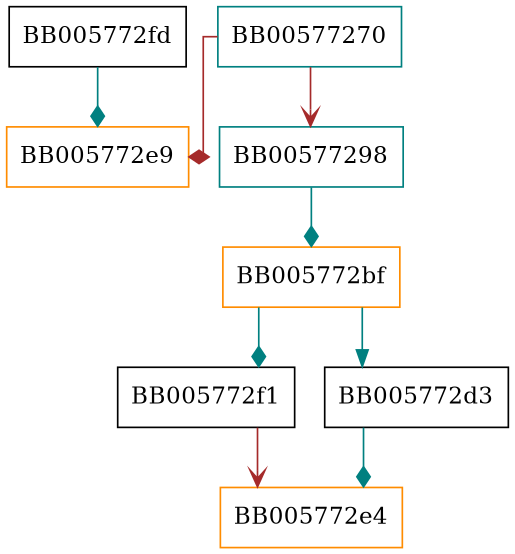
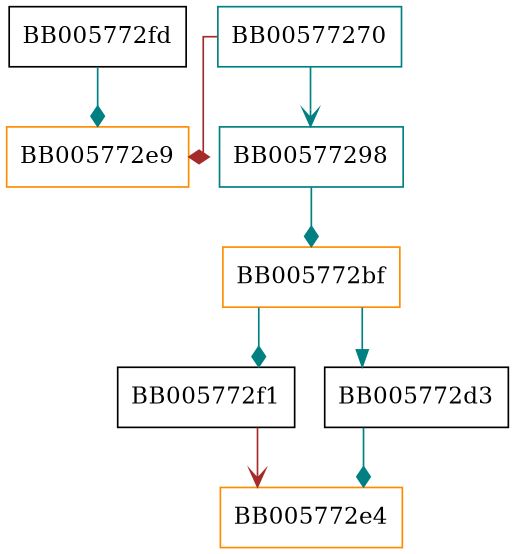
(311, 88) -> (311, 88)
